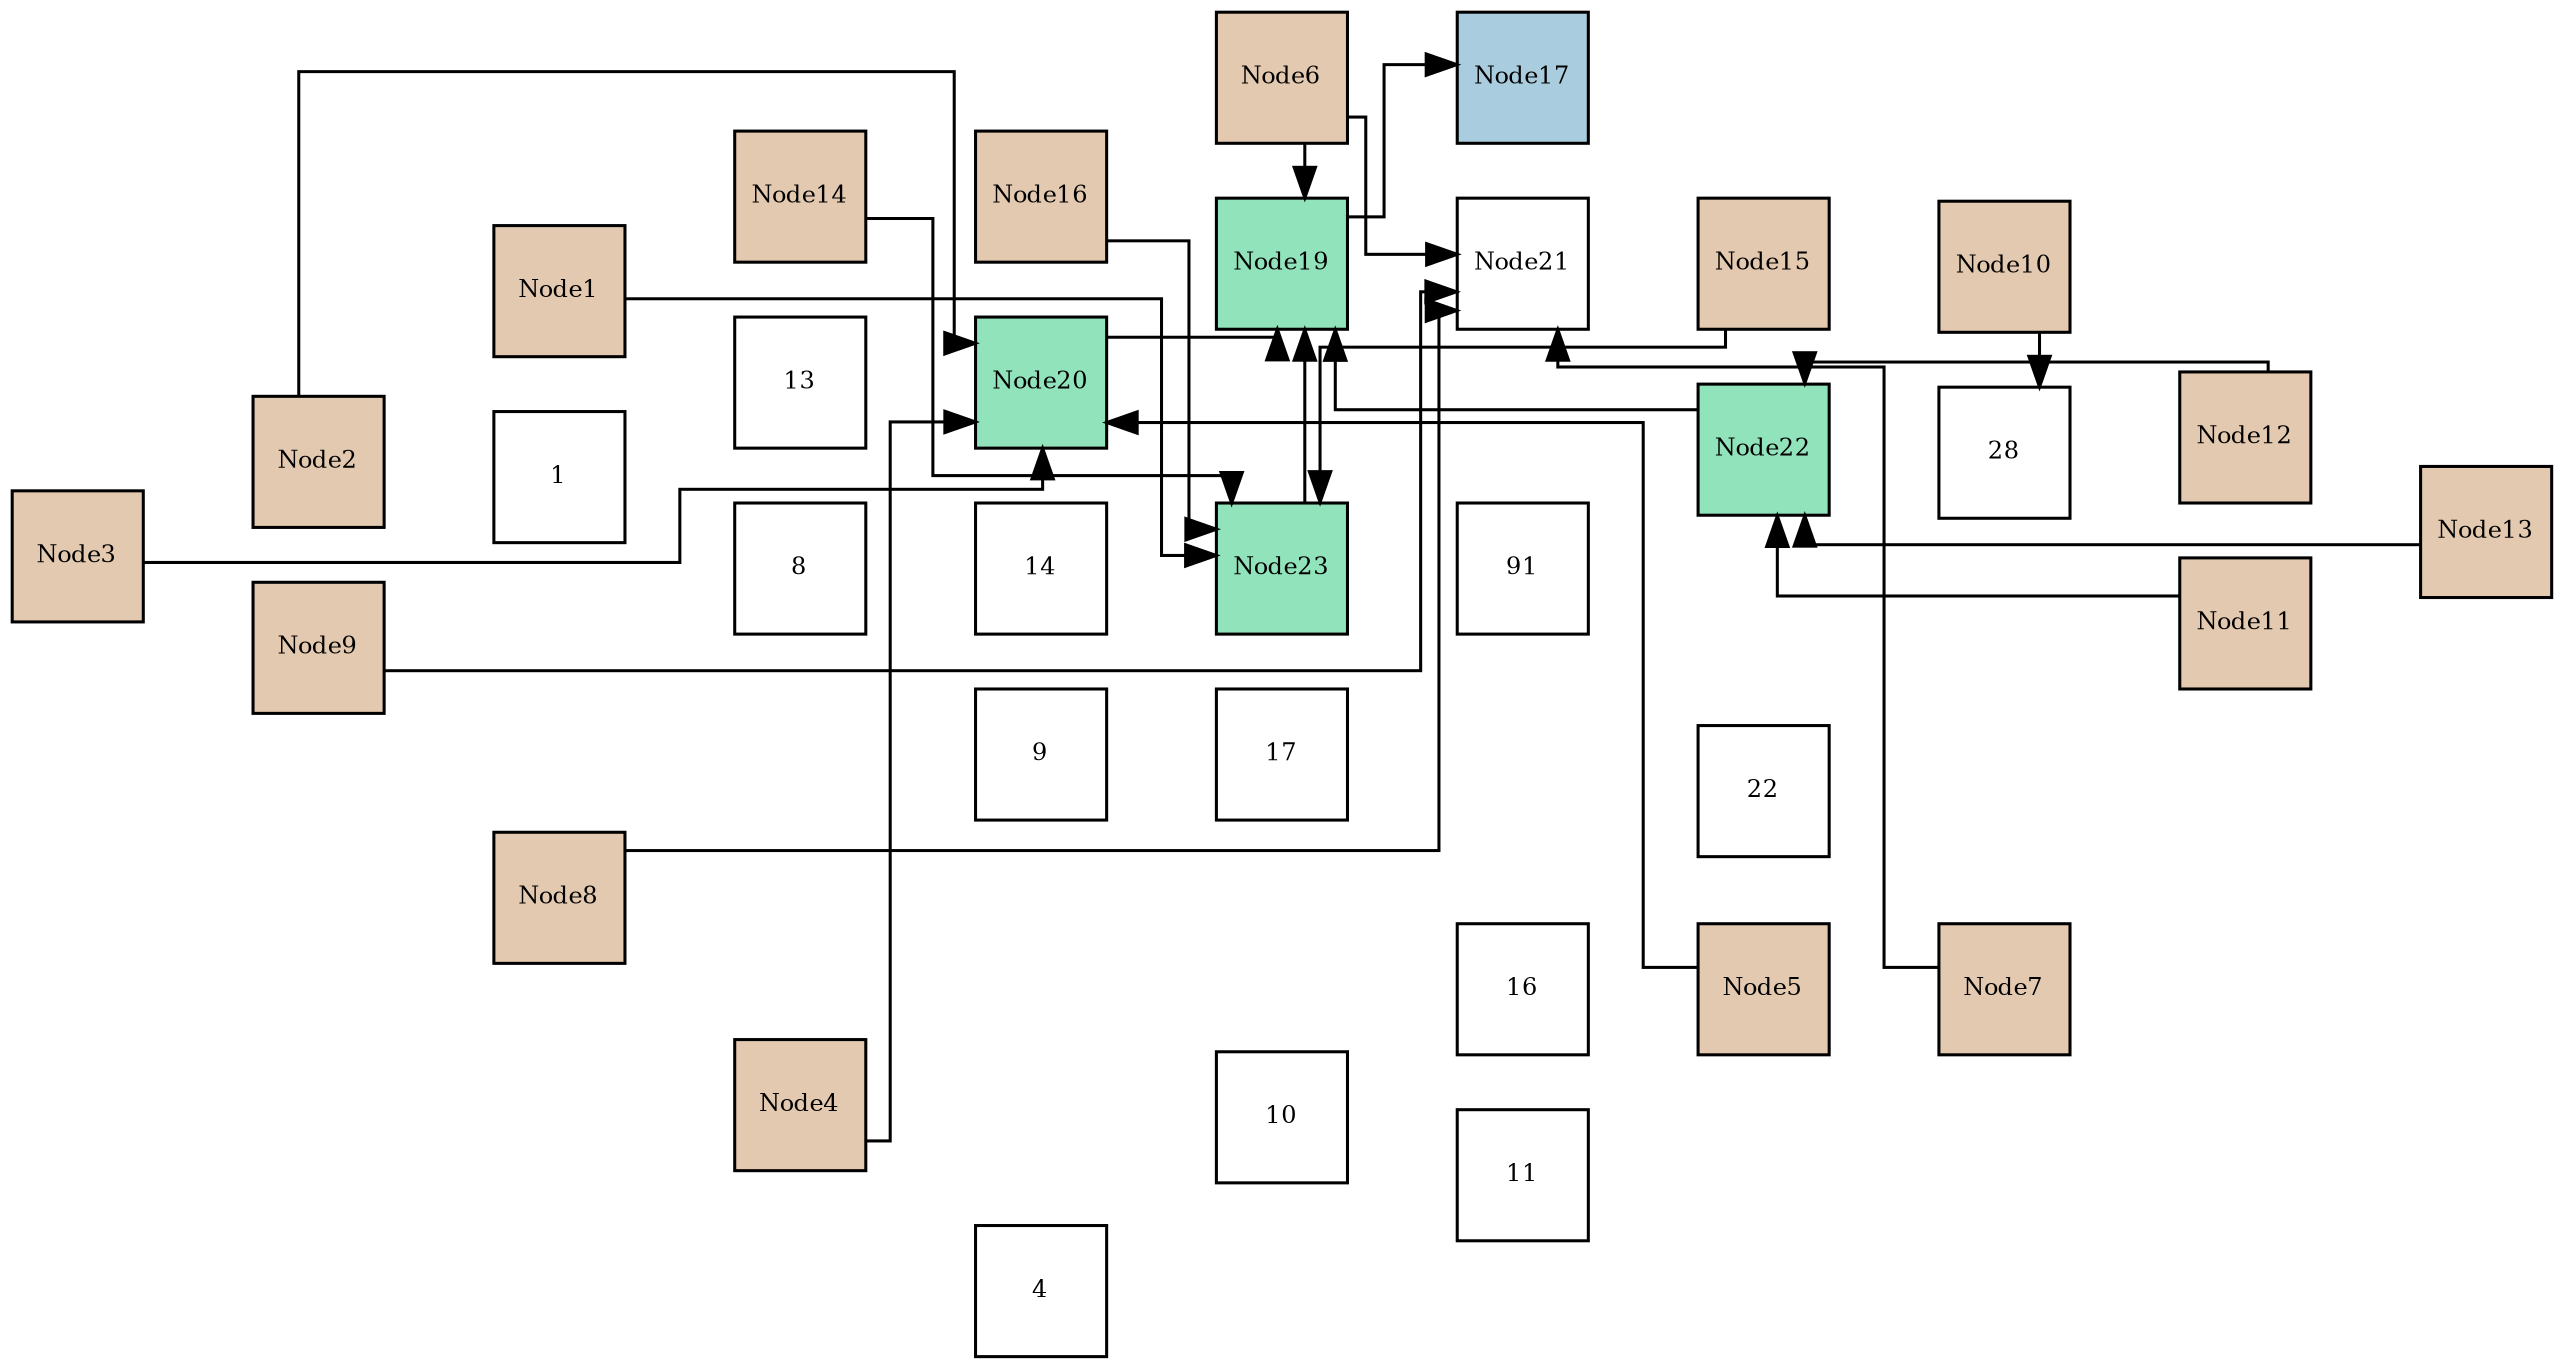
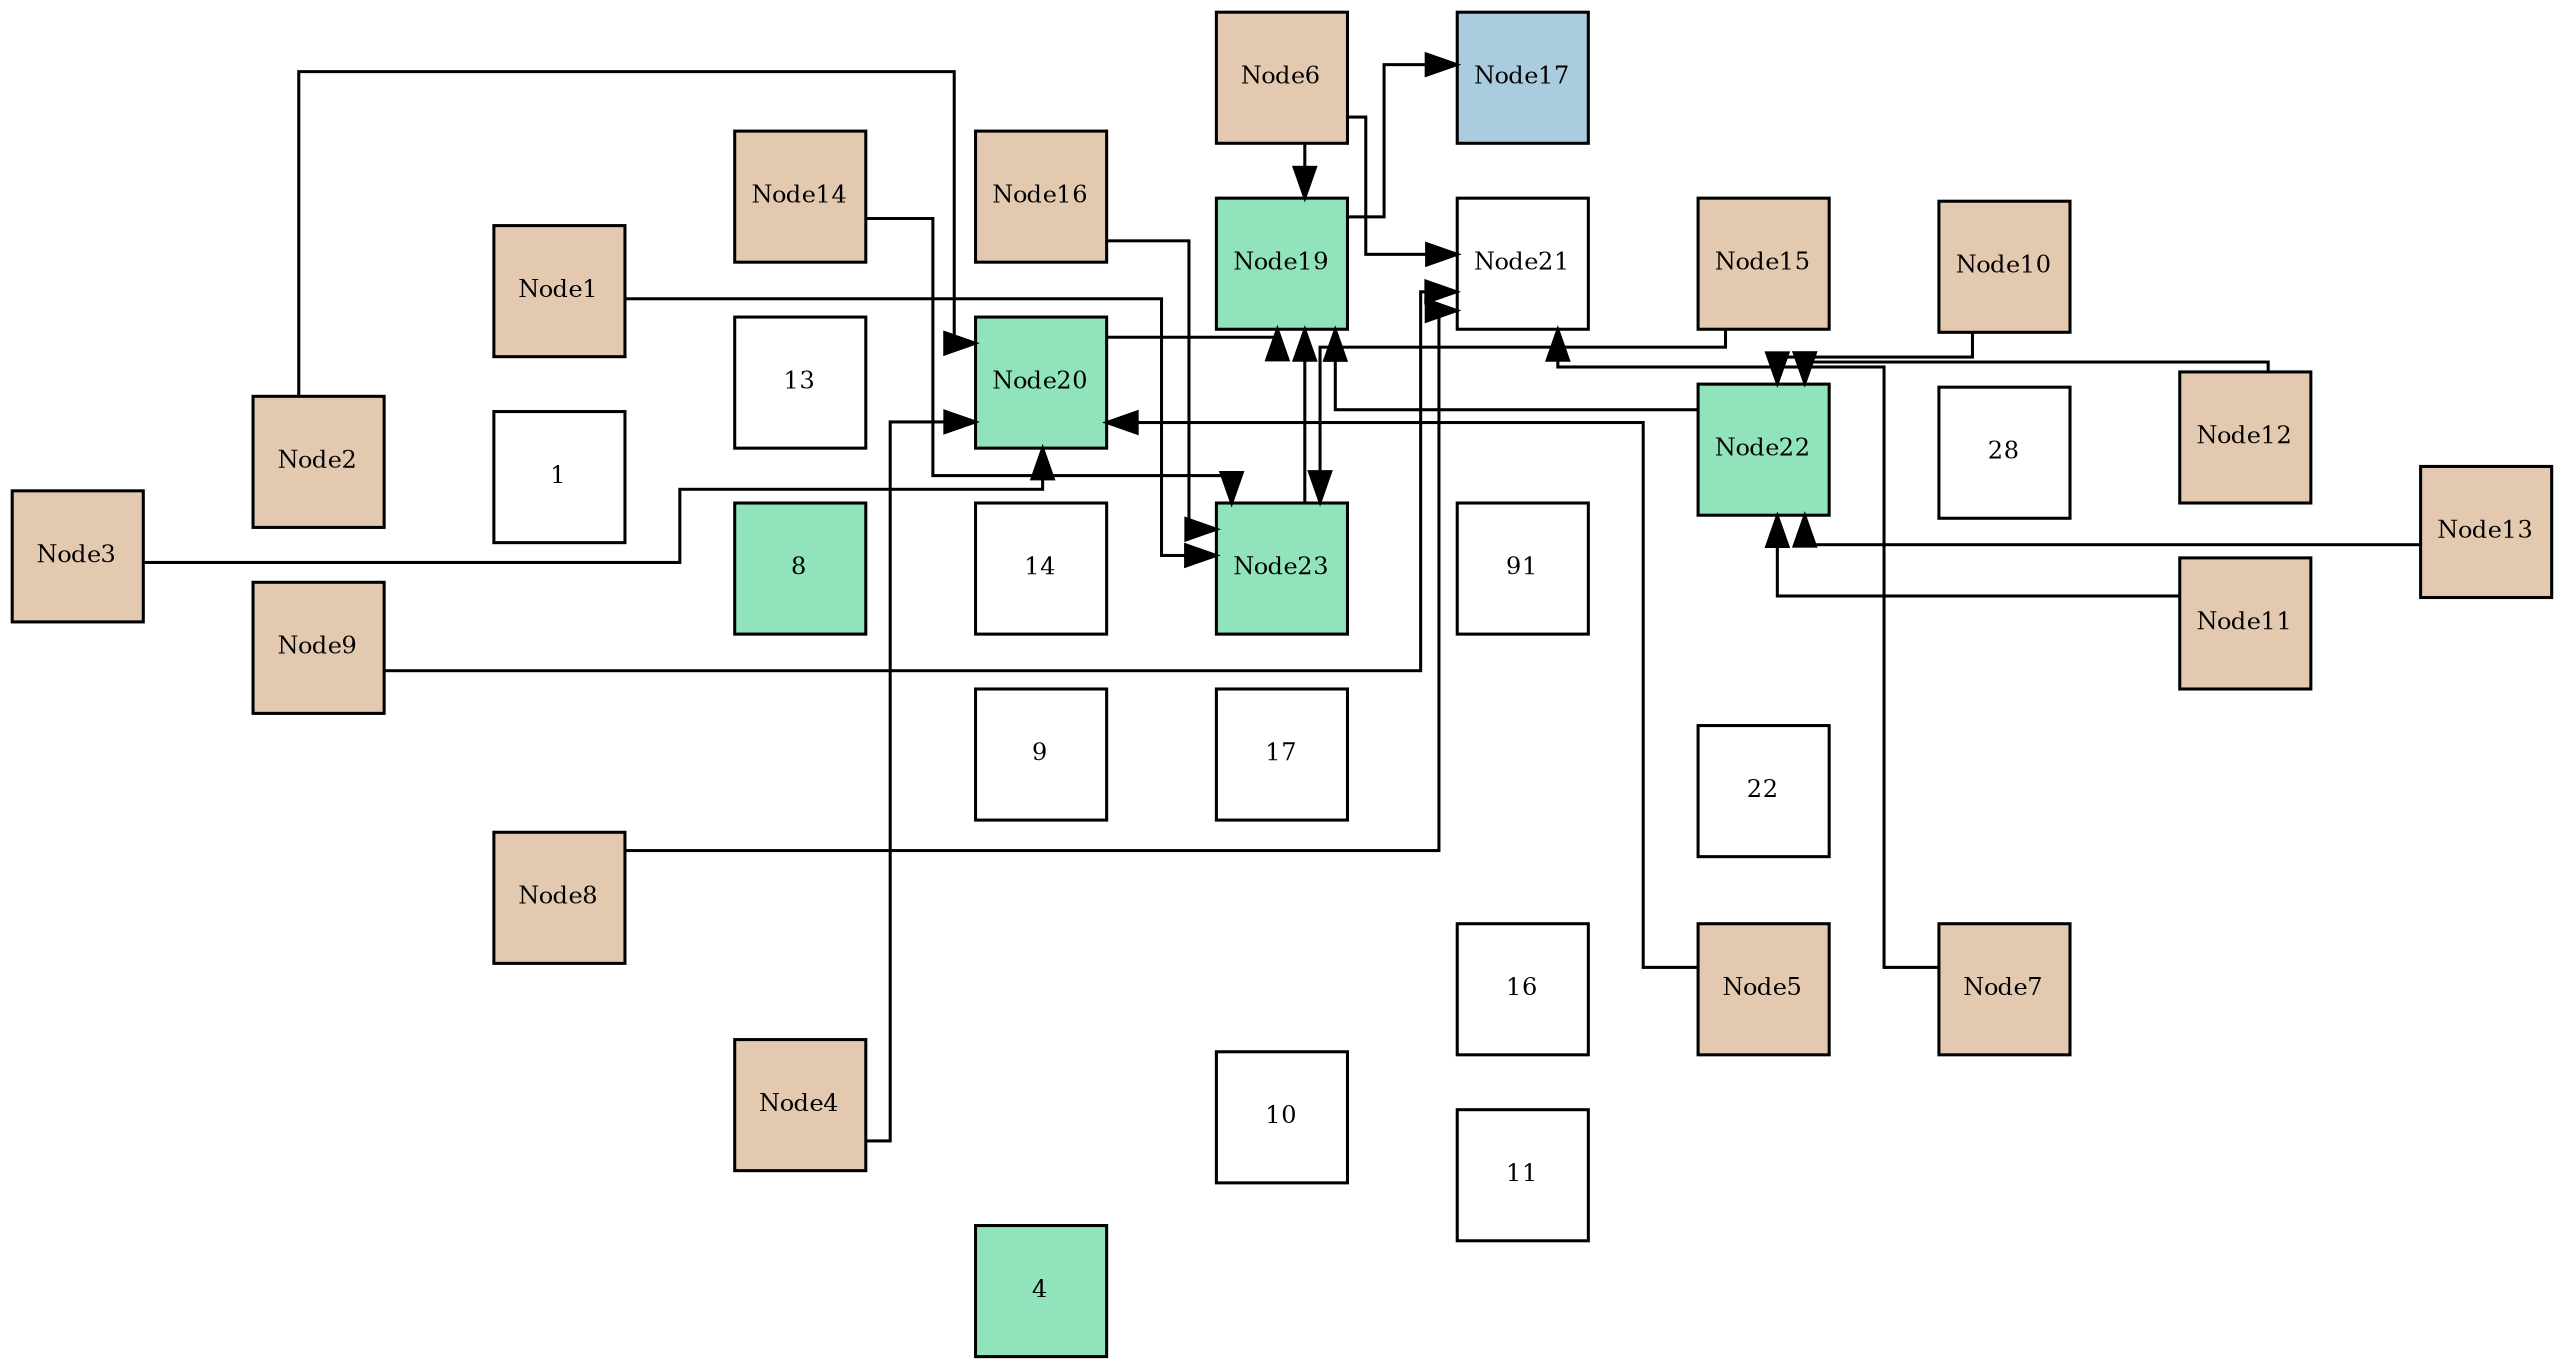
(2040, 343) -> (1886, 357)
(800, 569) -> (800, 569)
(1041, 1291) -> (1041, 1291)
